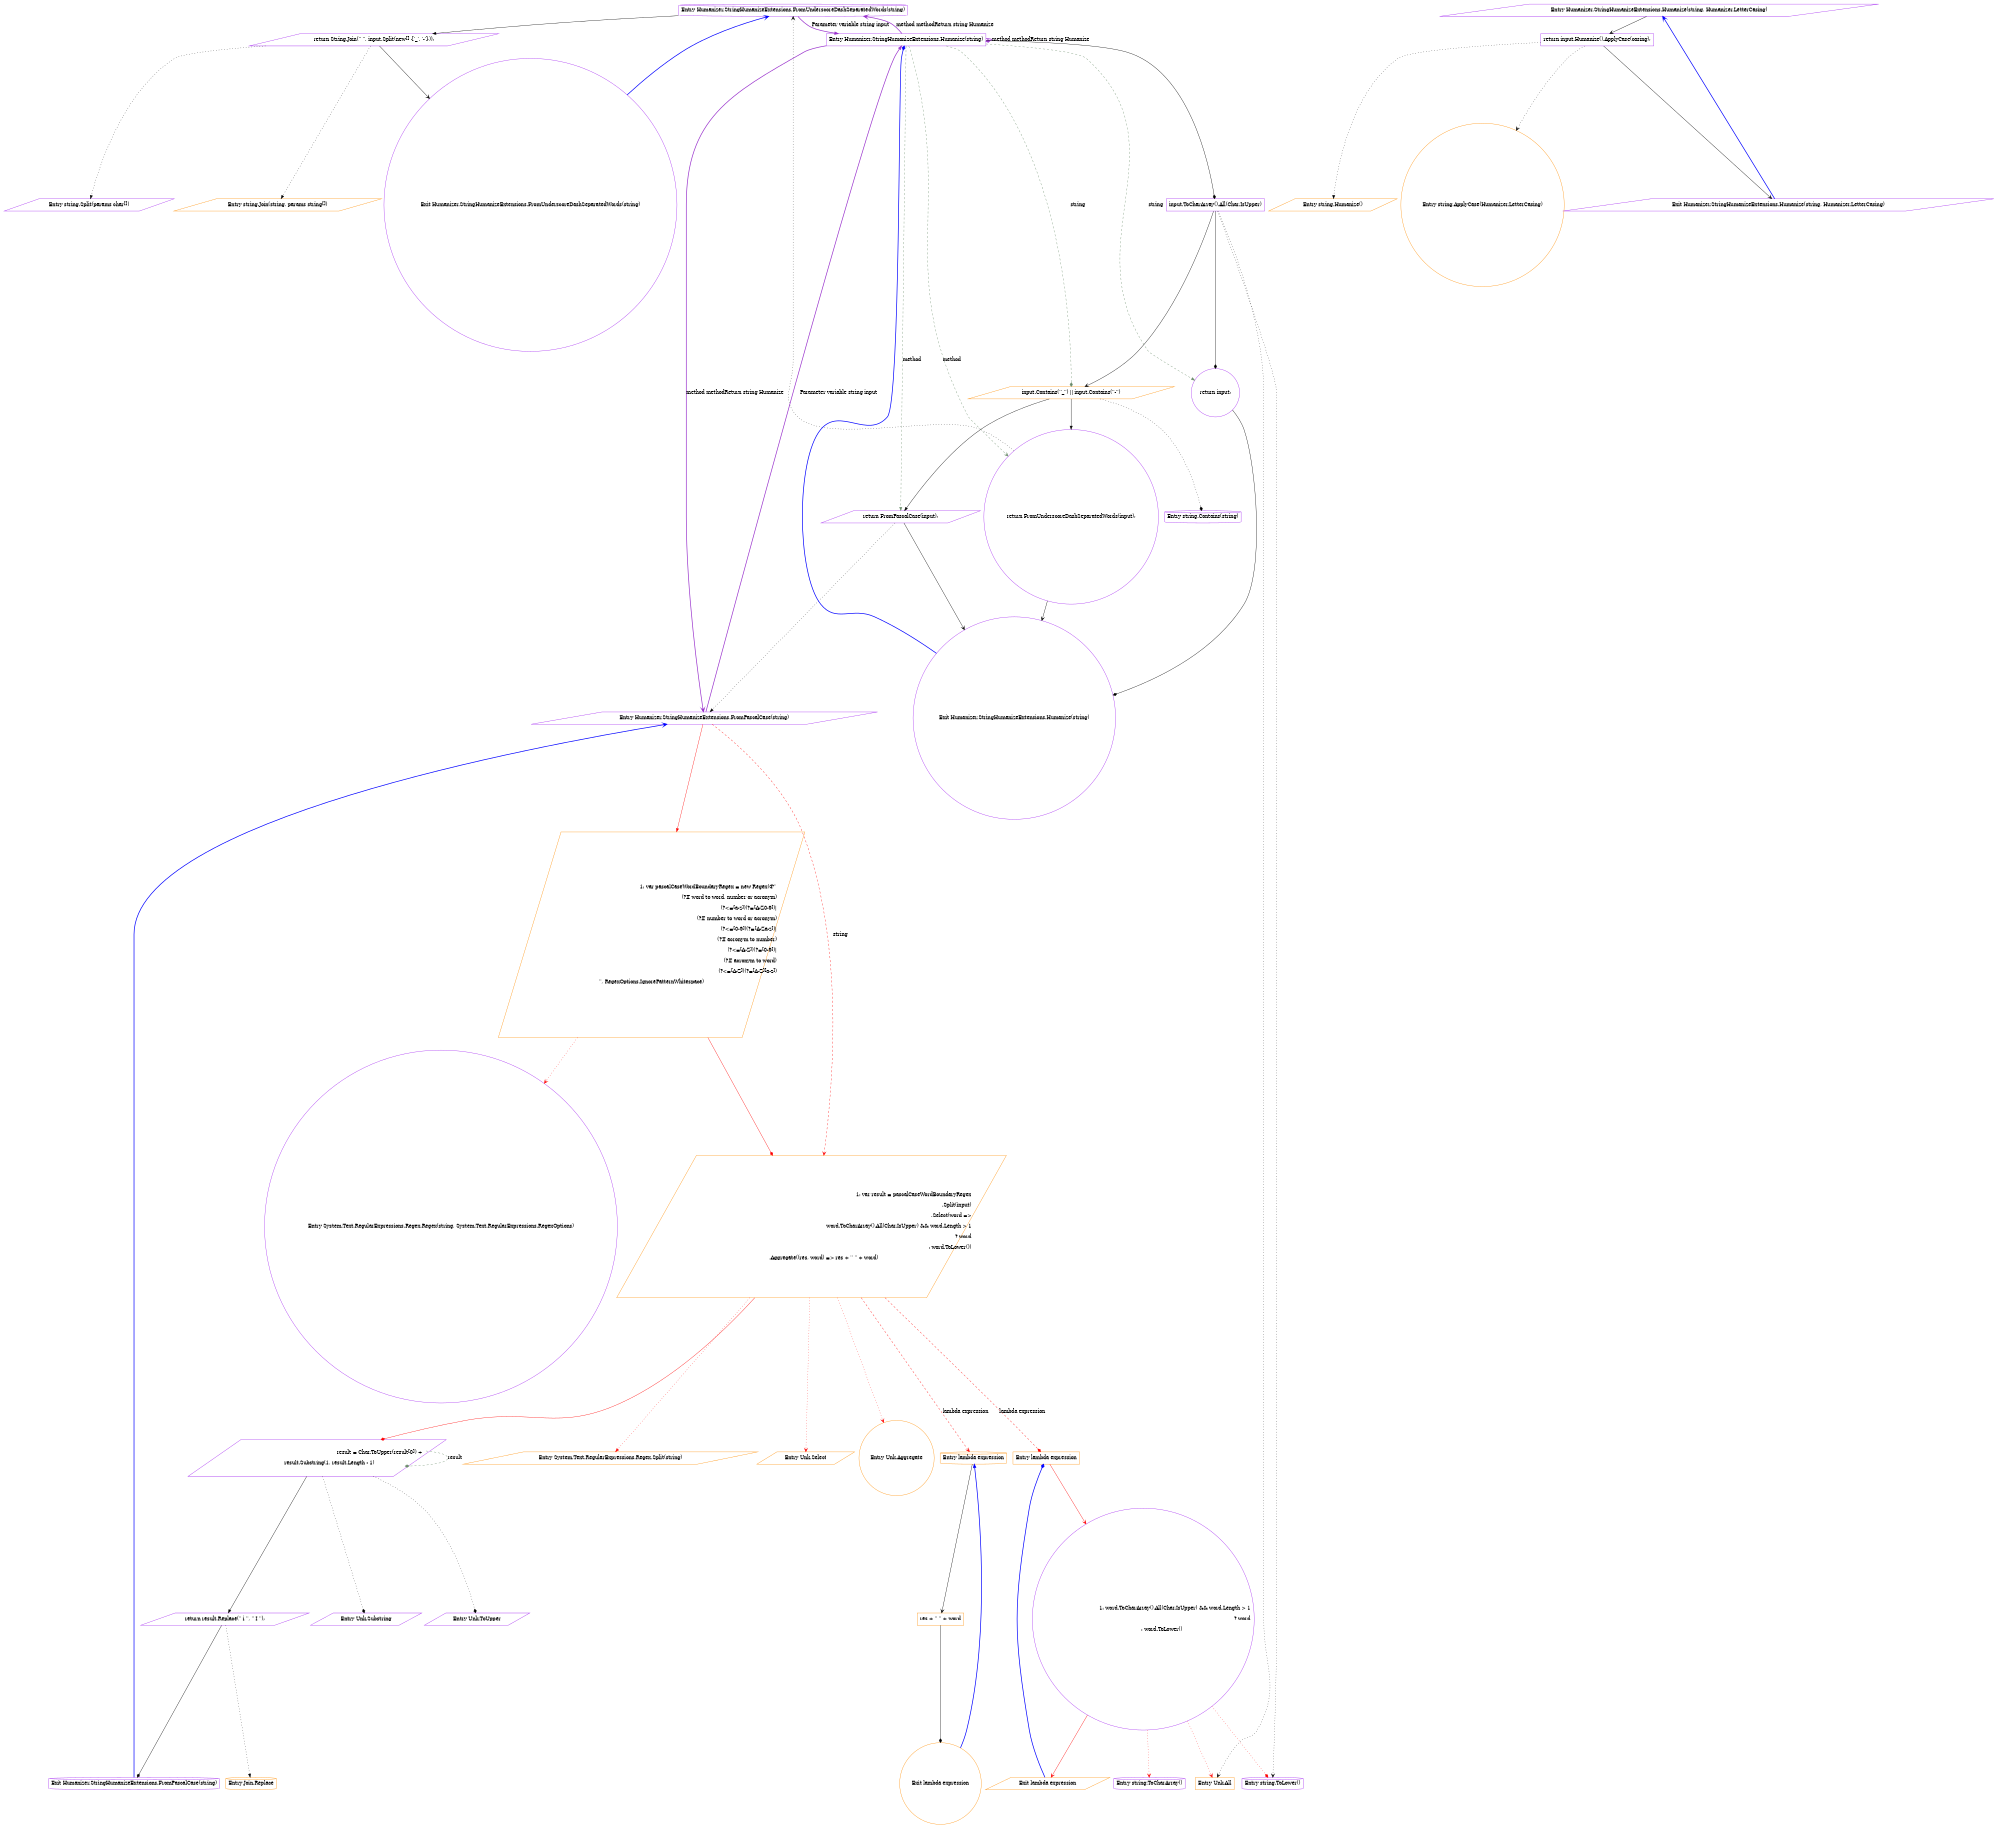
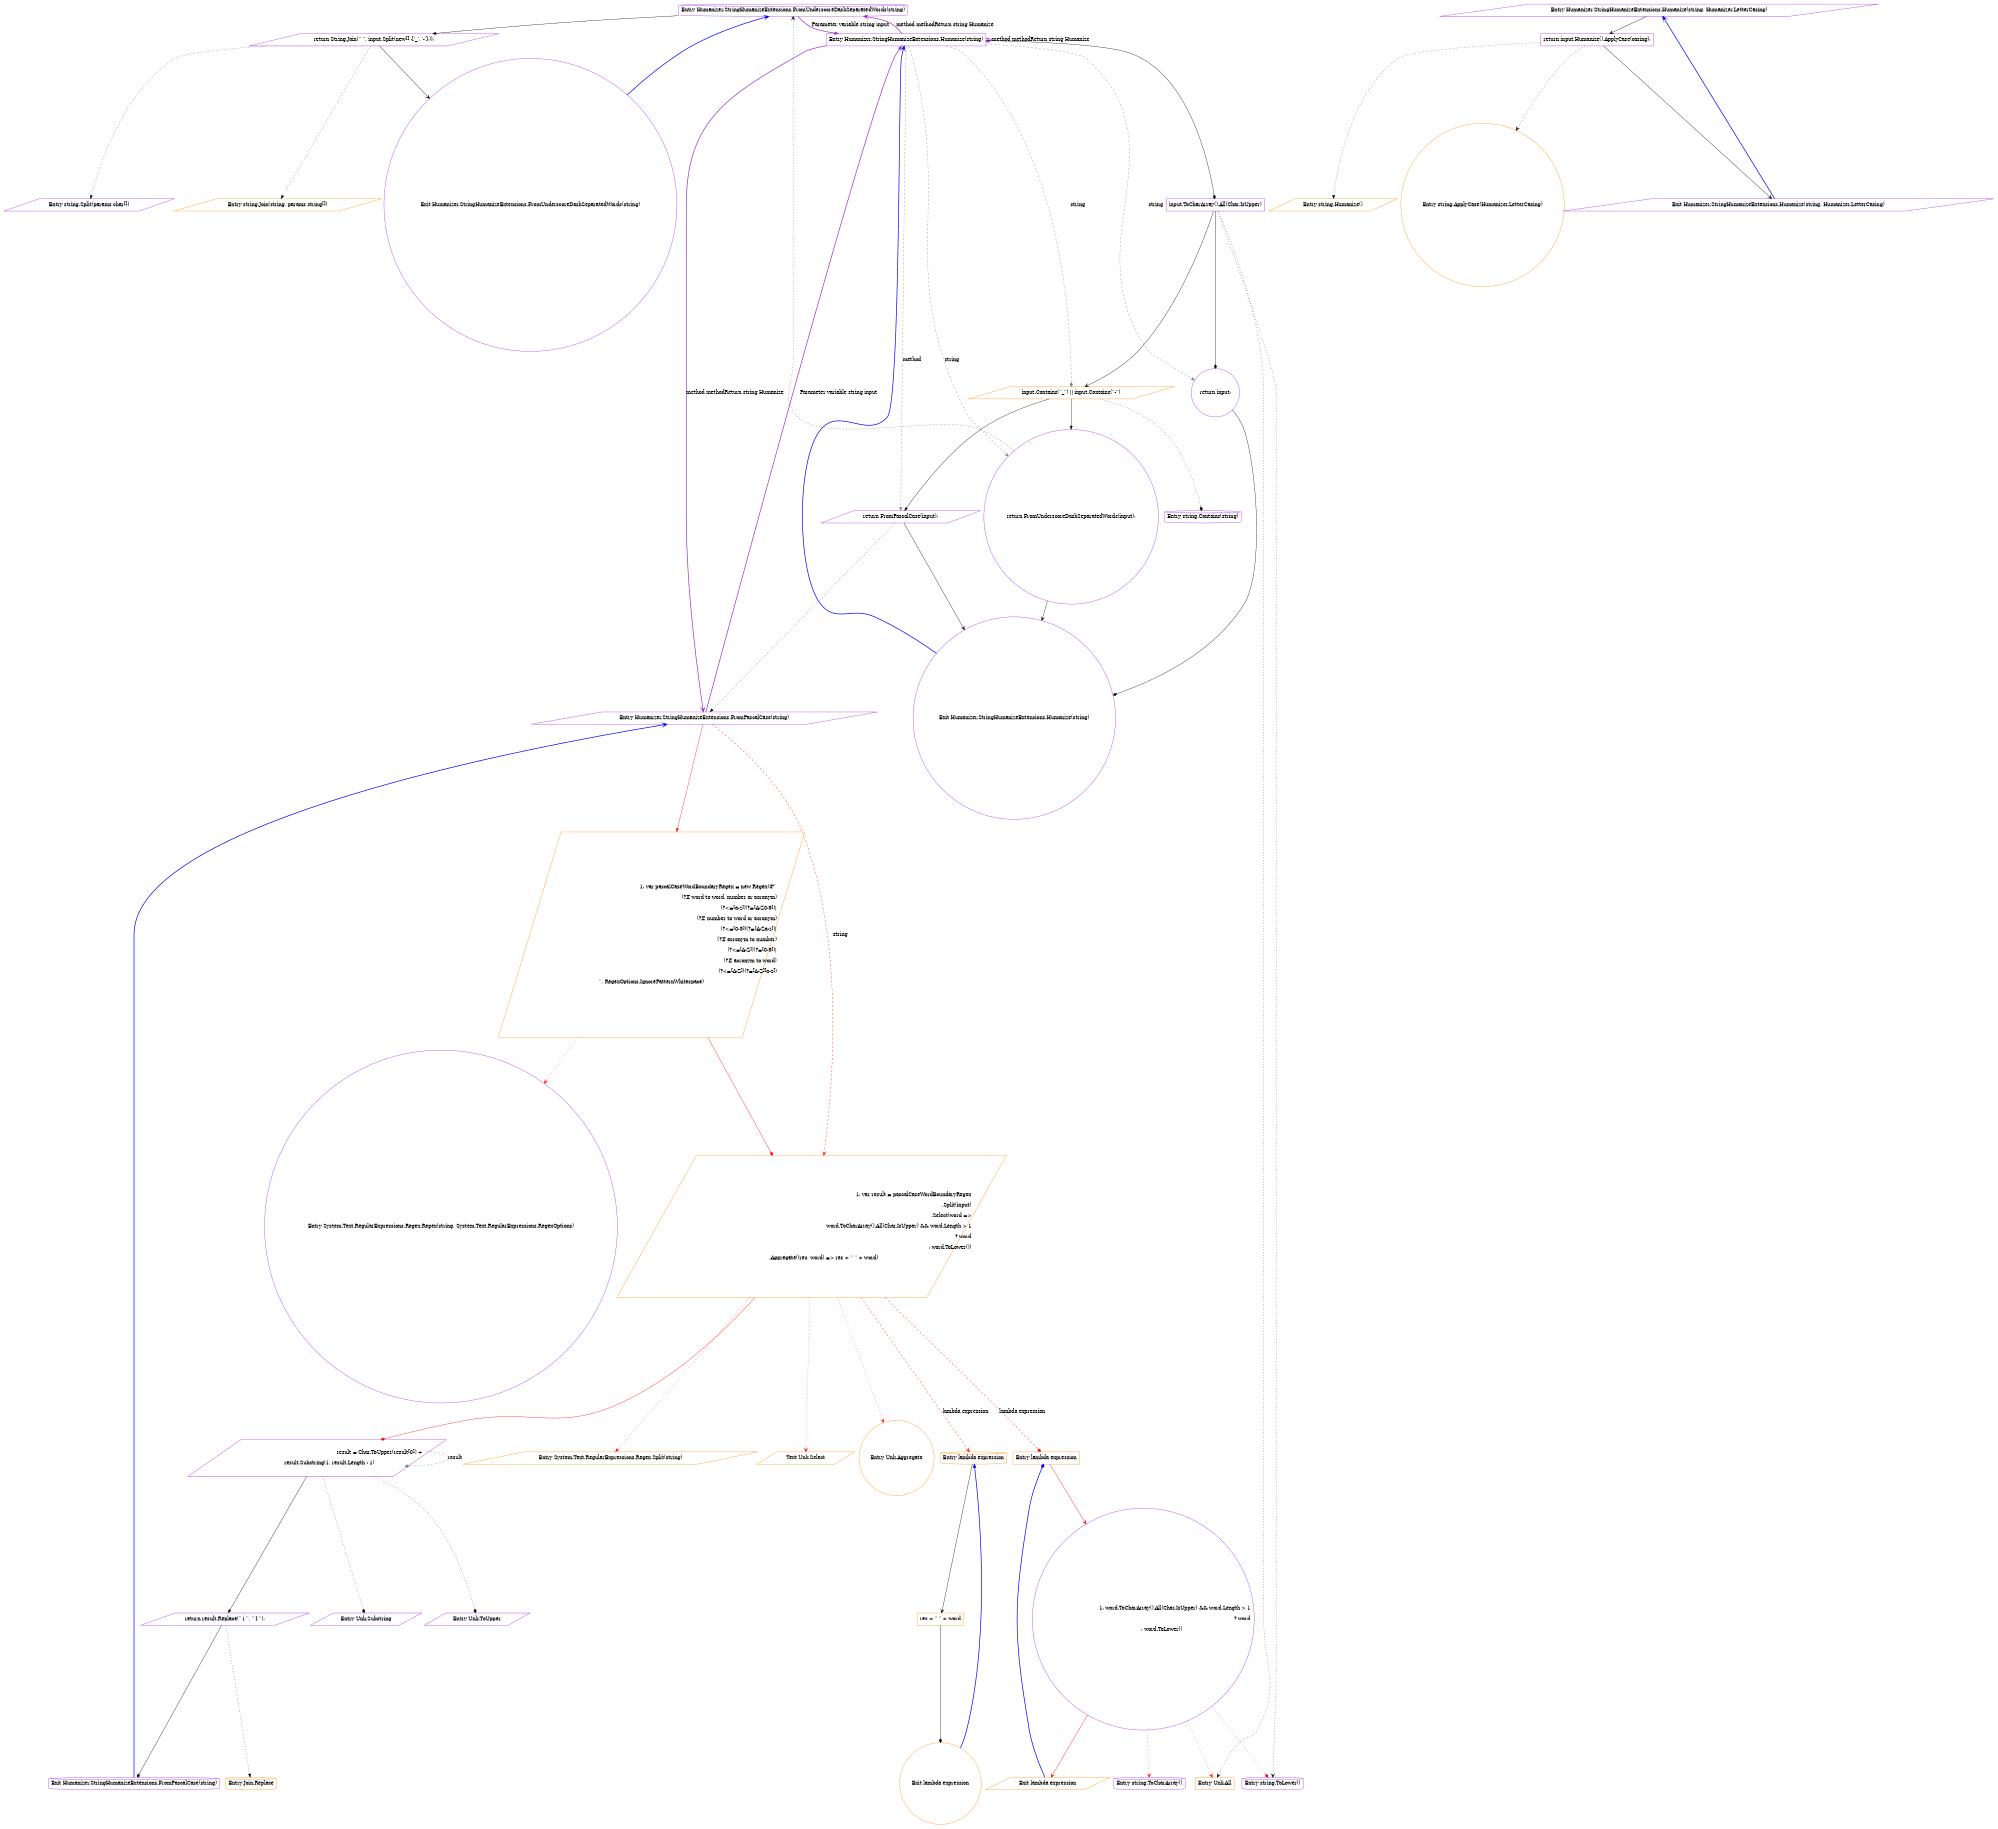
(952, 360) -> (952, 360)
(882, 421) -> (882, 421)
(806, 1458) -> (806, 1458)
